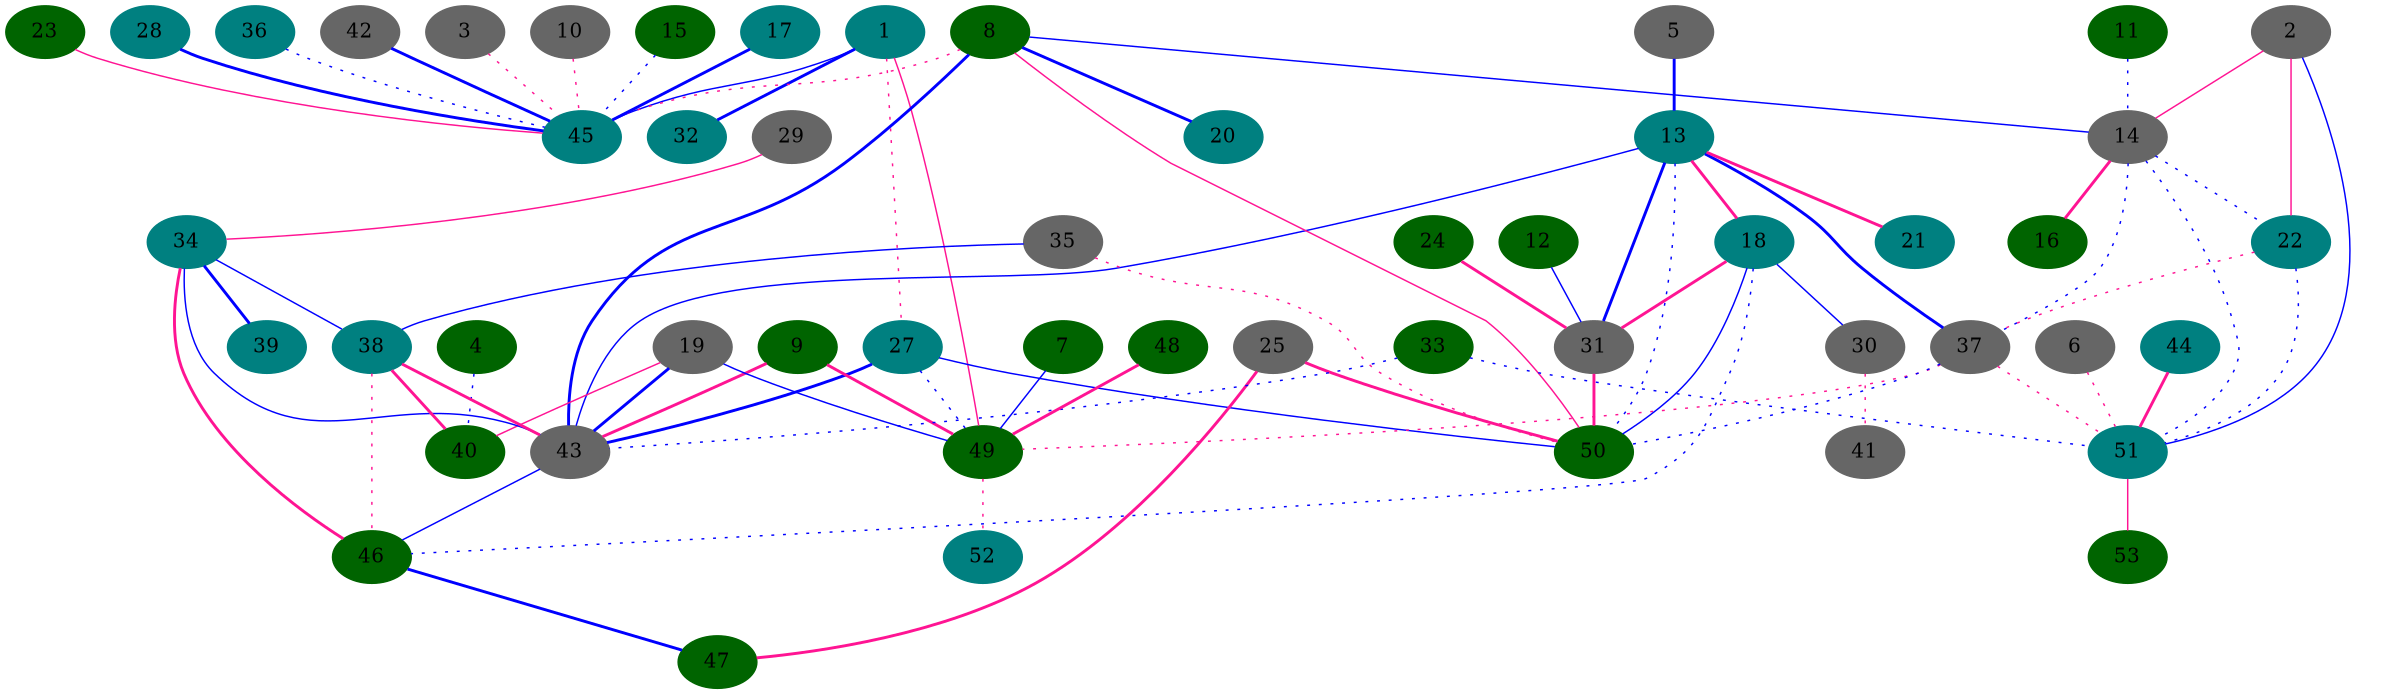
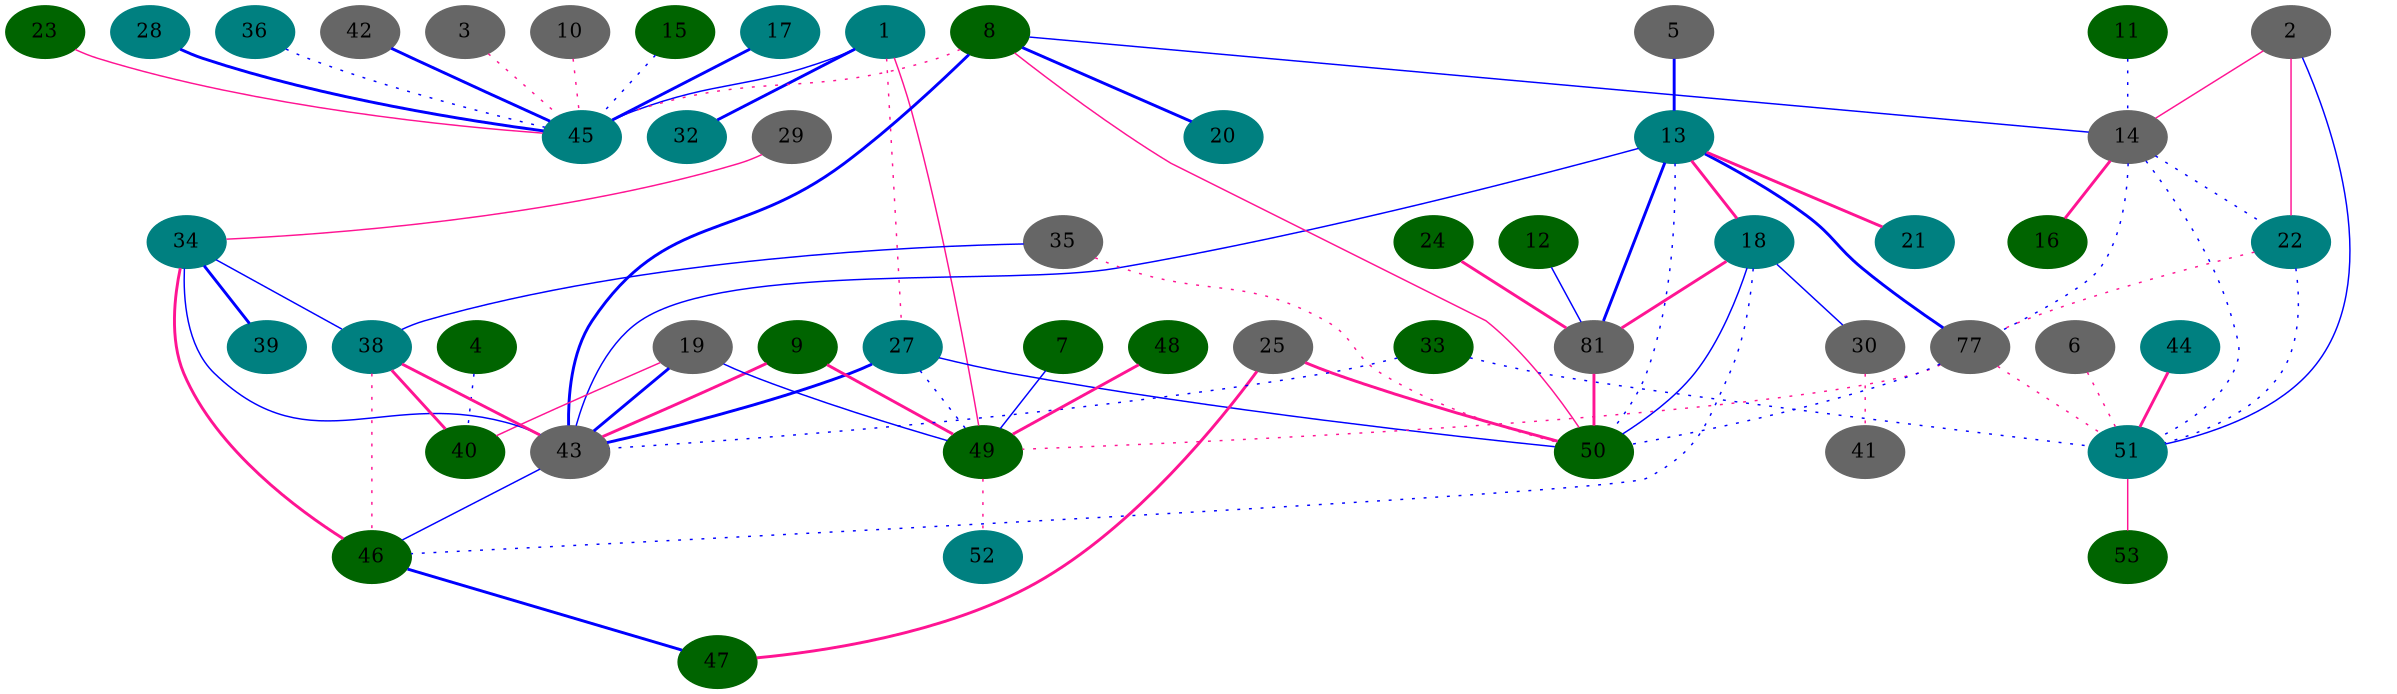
(1594, 347) -> (1594, 347)
(1970, 347) -> (1970, 347)
